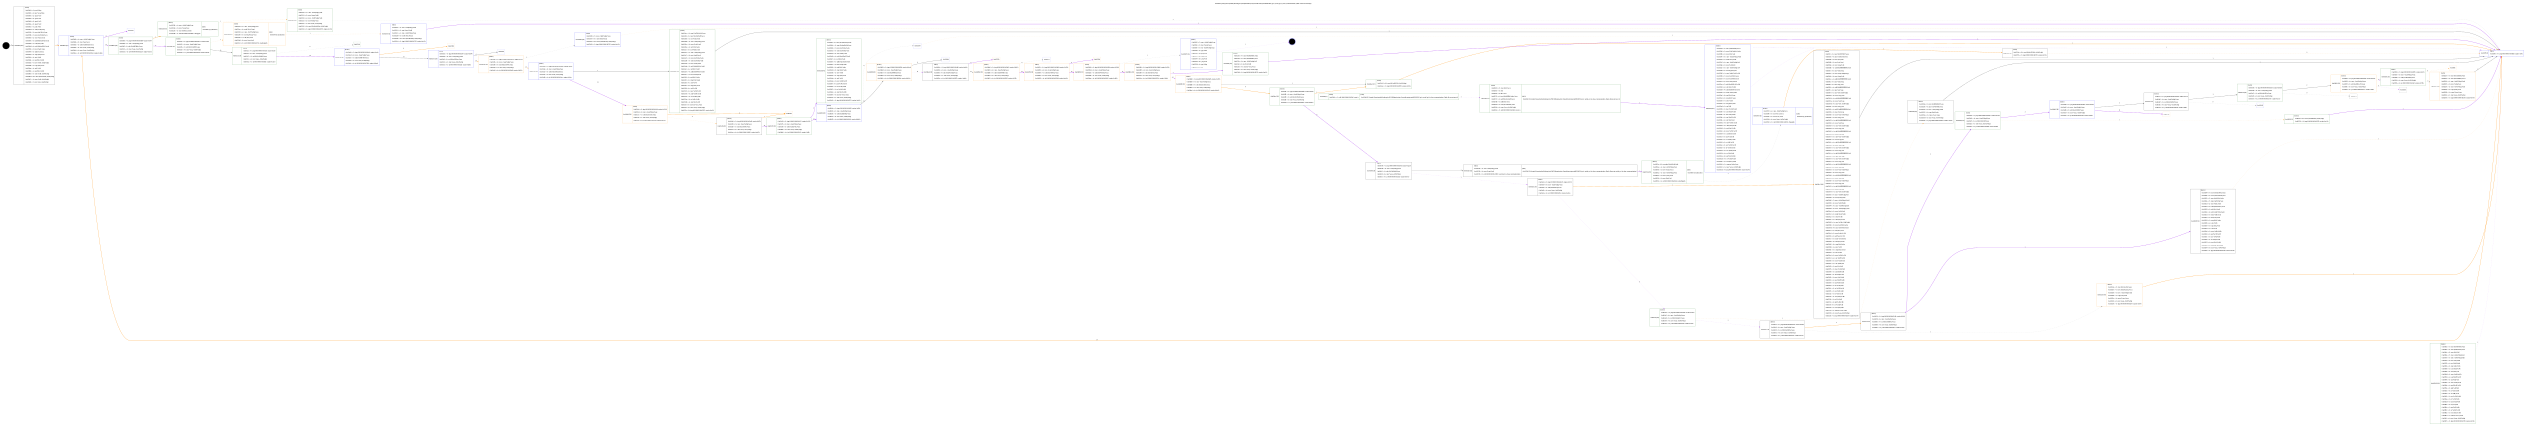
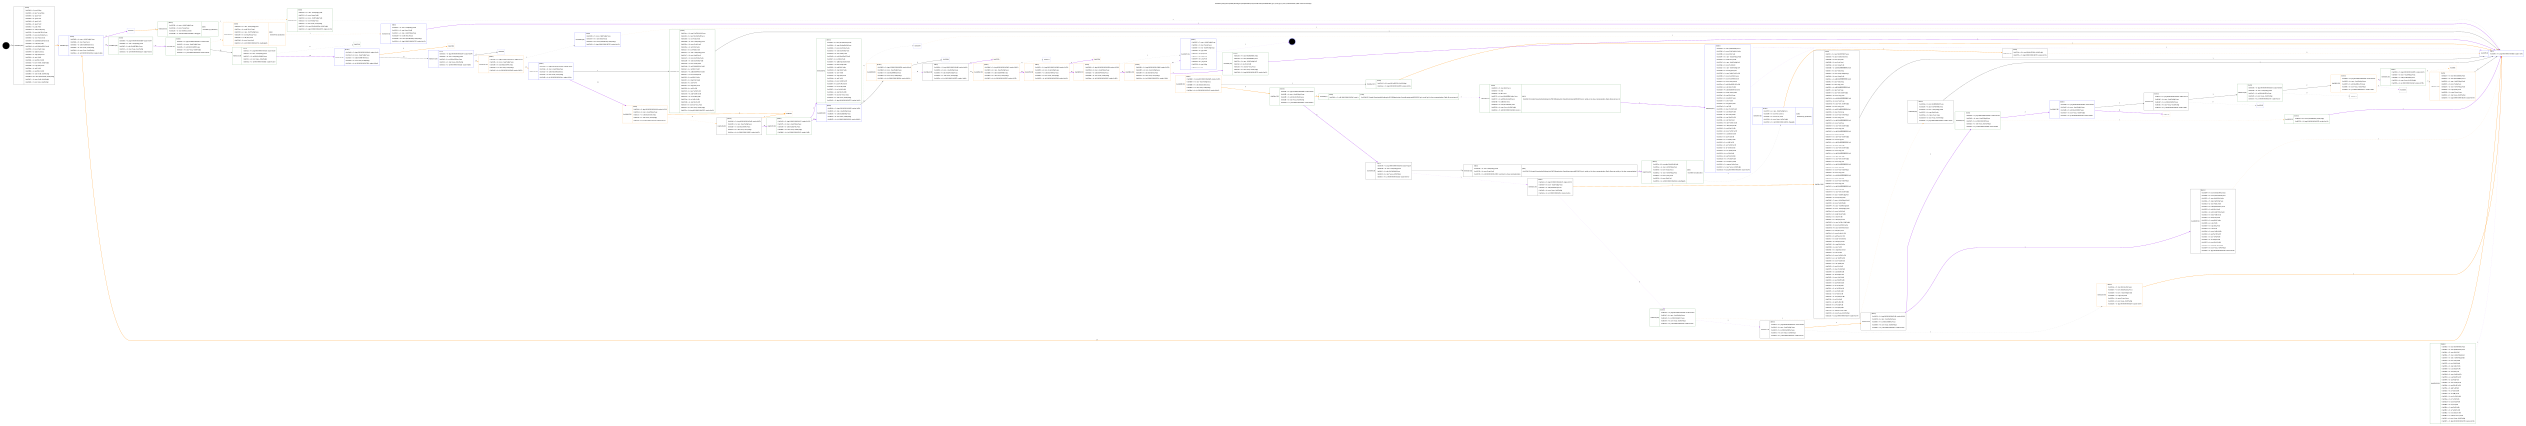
(156, 37) -> (146, 30)
(1172, 78) -> (1175, 62)
(1340, 90) -> (1316, 97)
